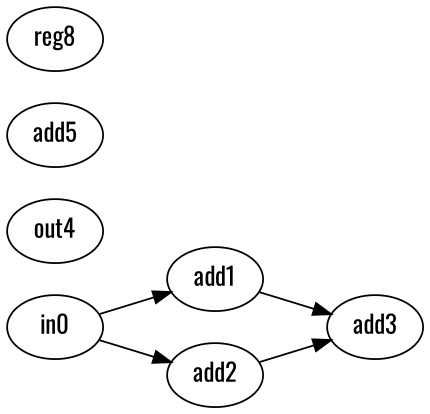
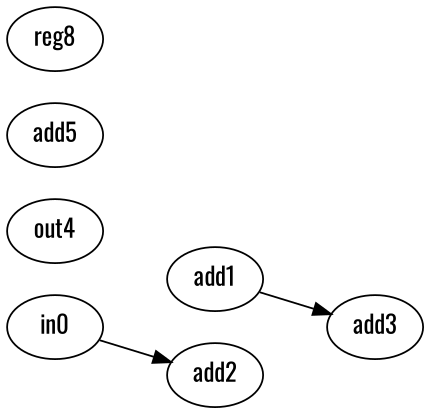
(127, 306) -> none
(287, 354) -> none
